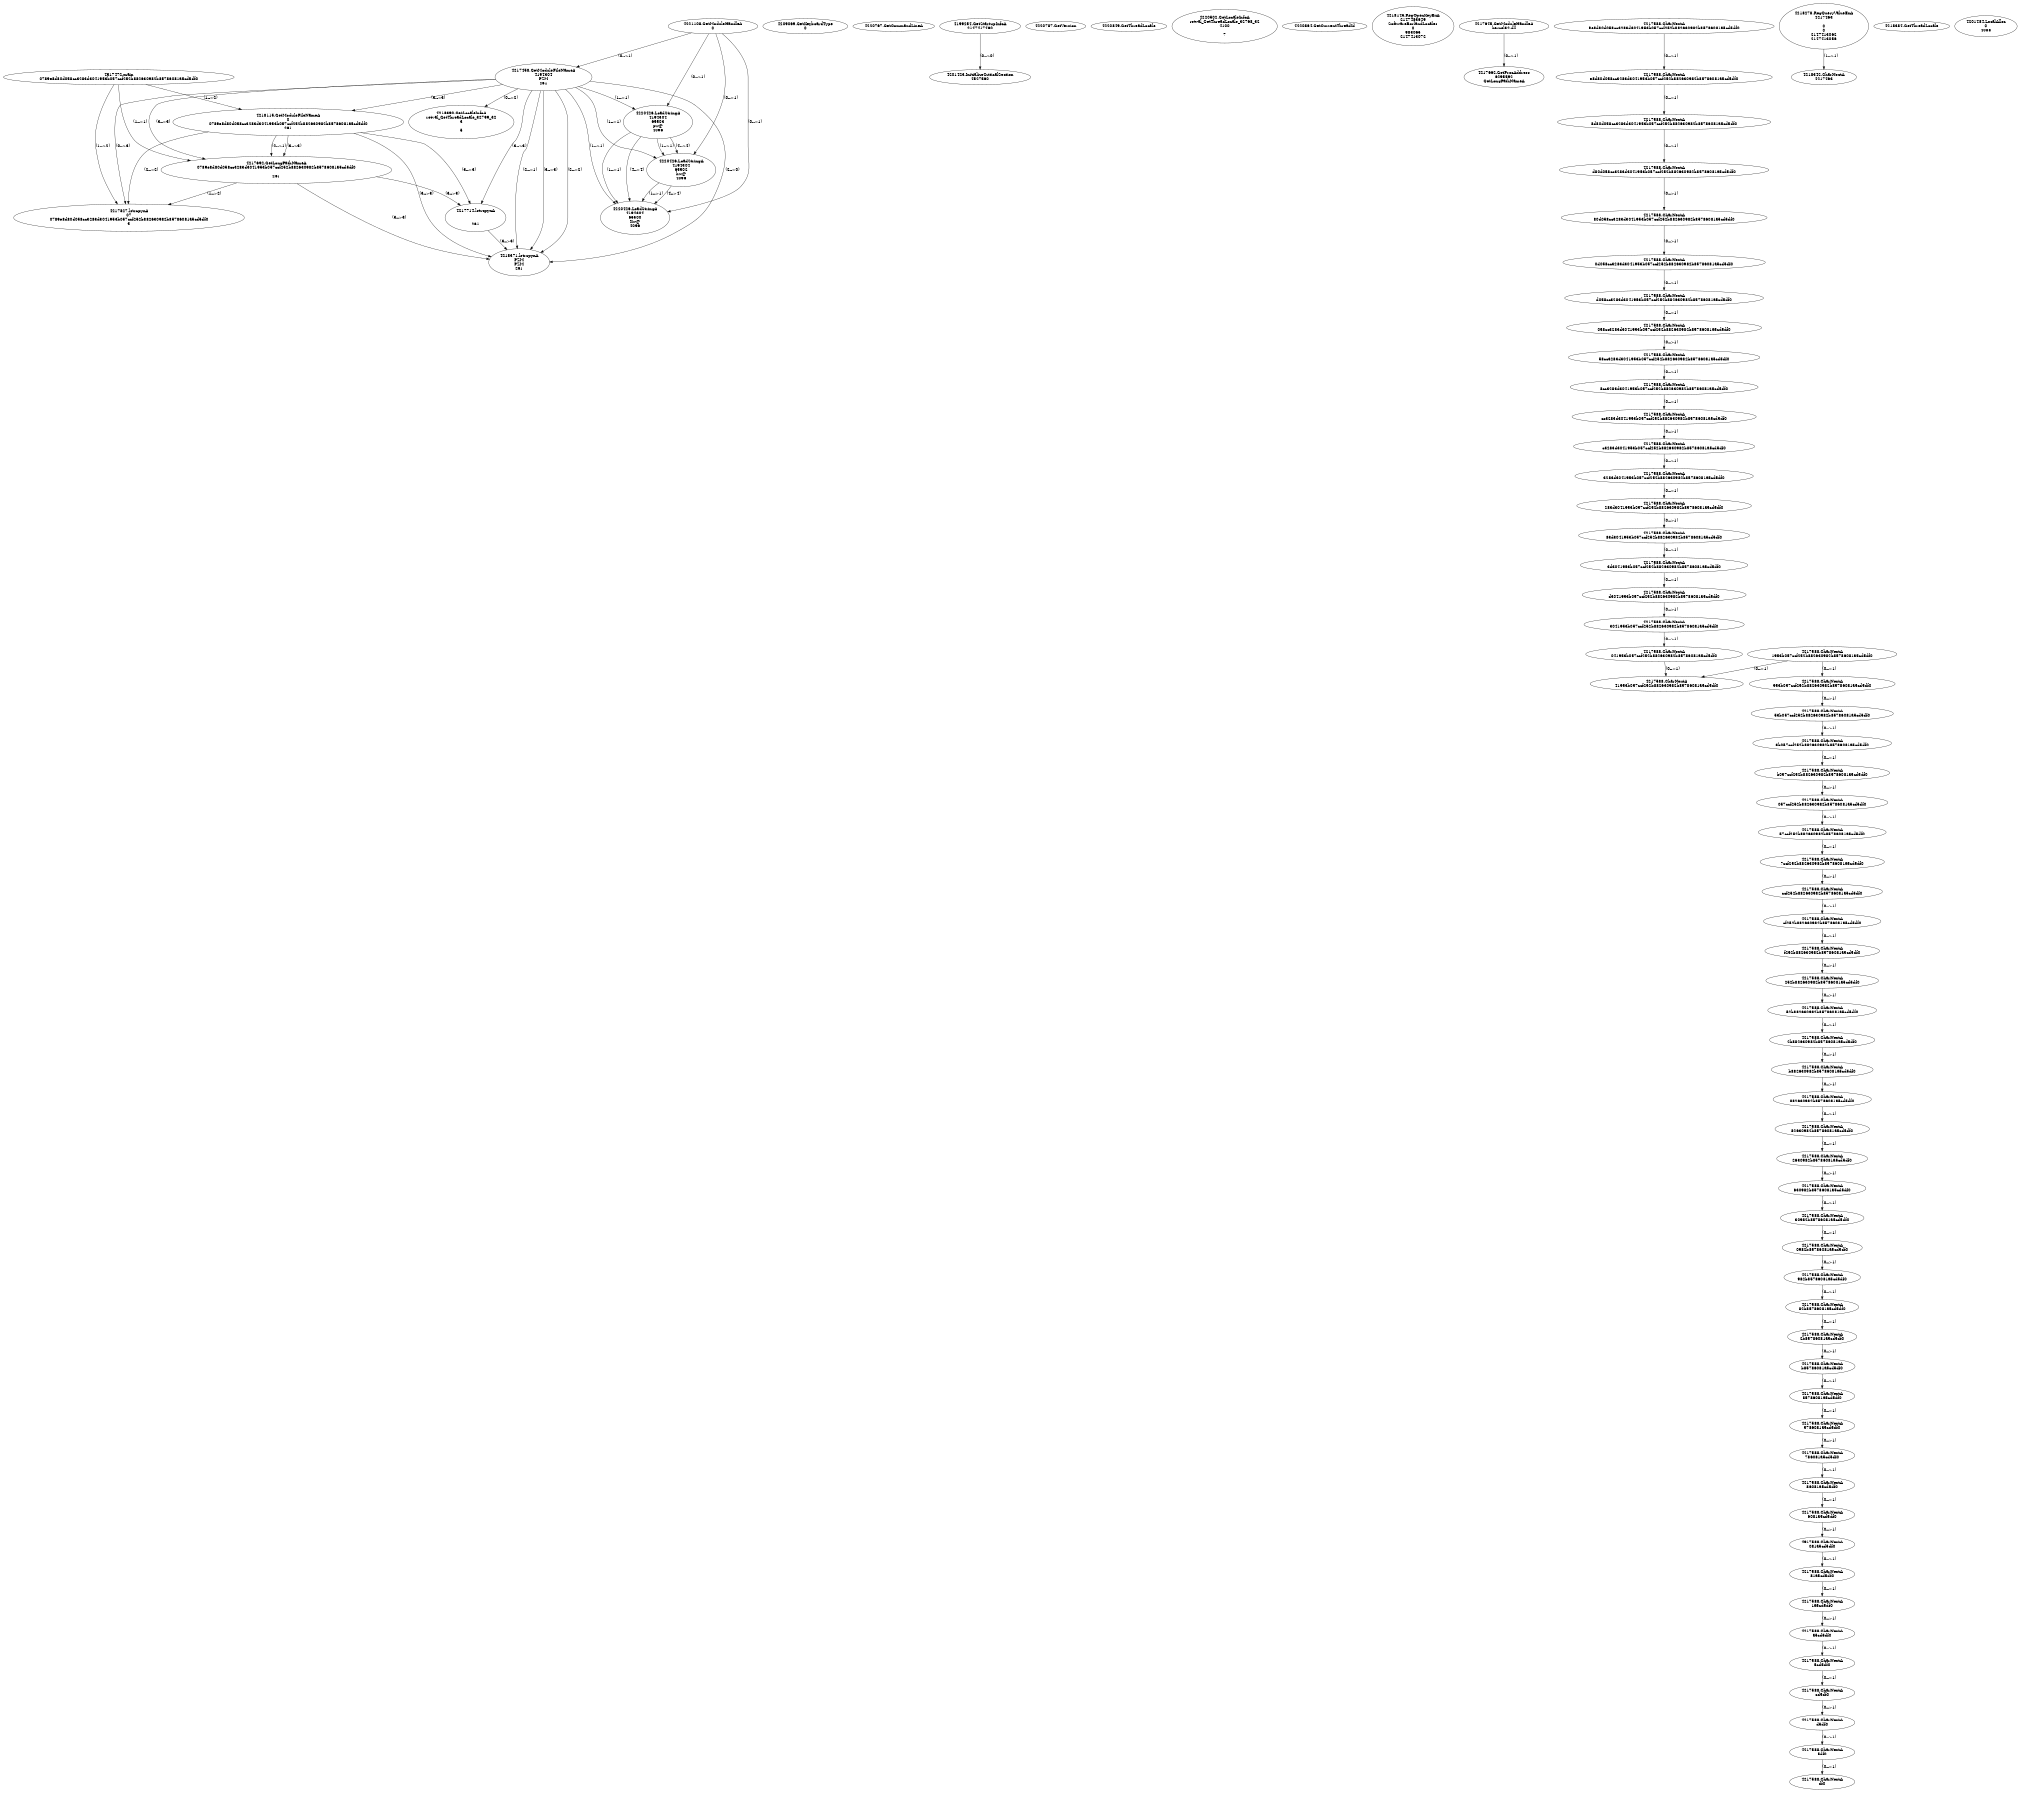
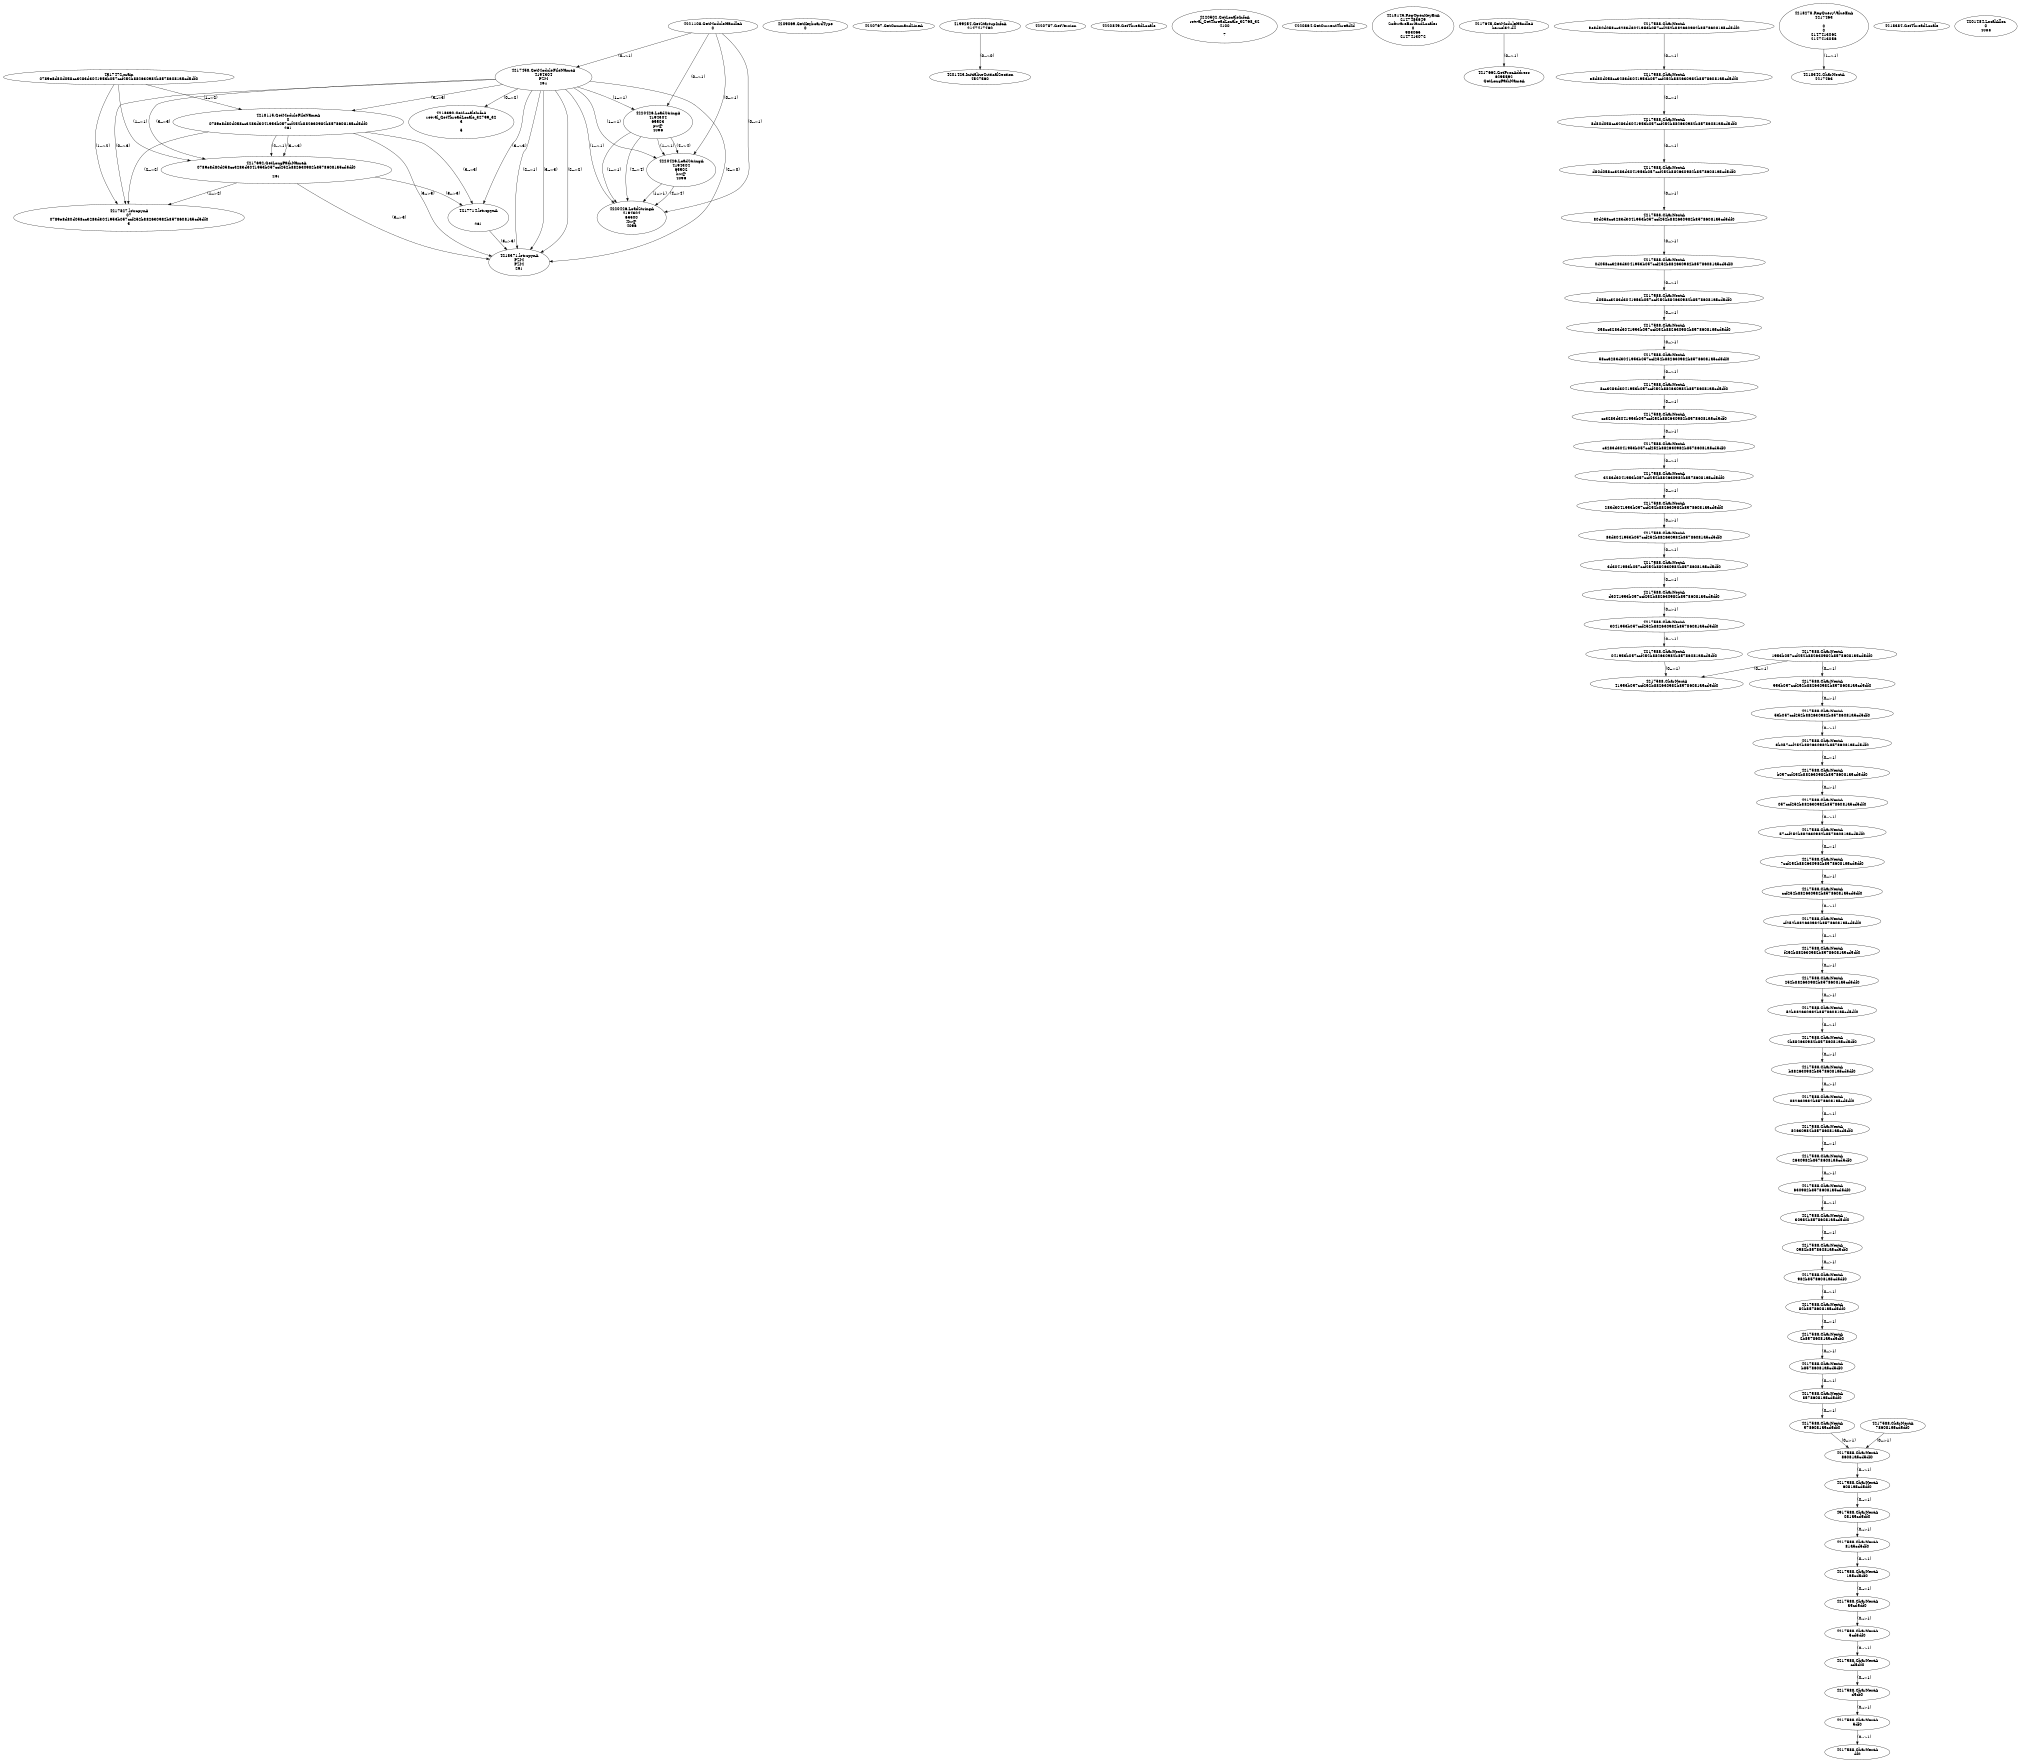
(1822, 1439) -> (1839, 1440)
